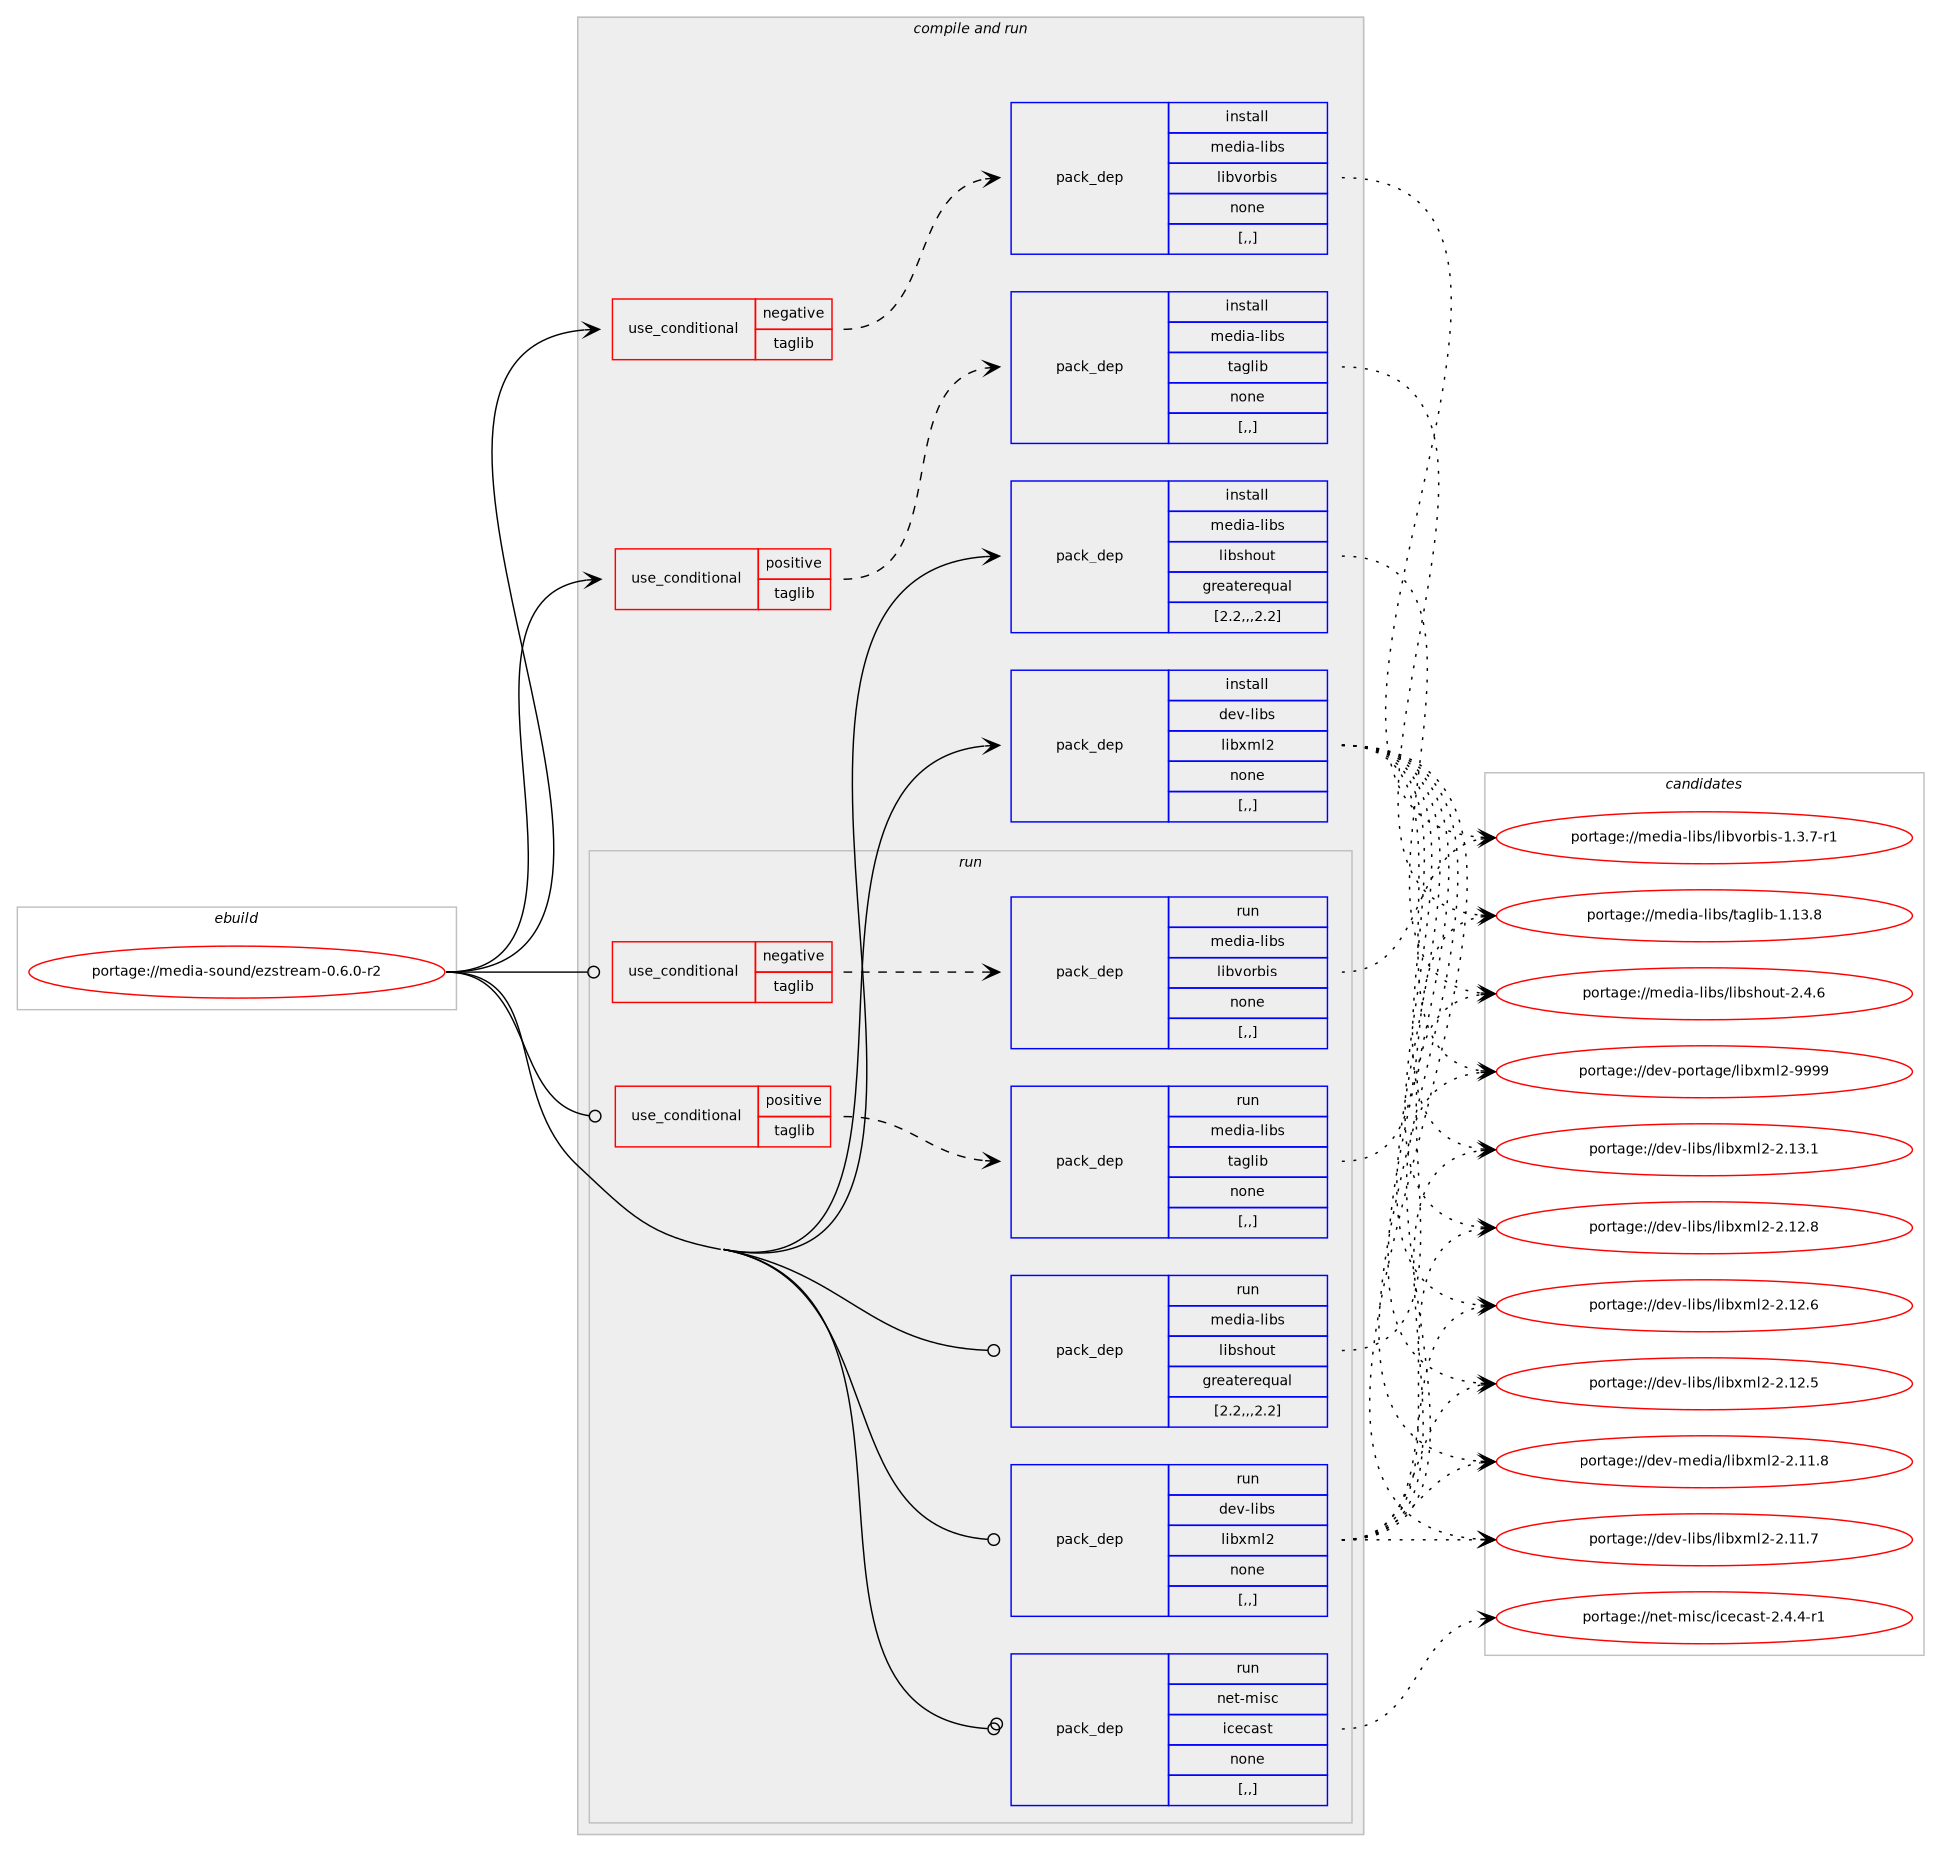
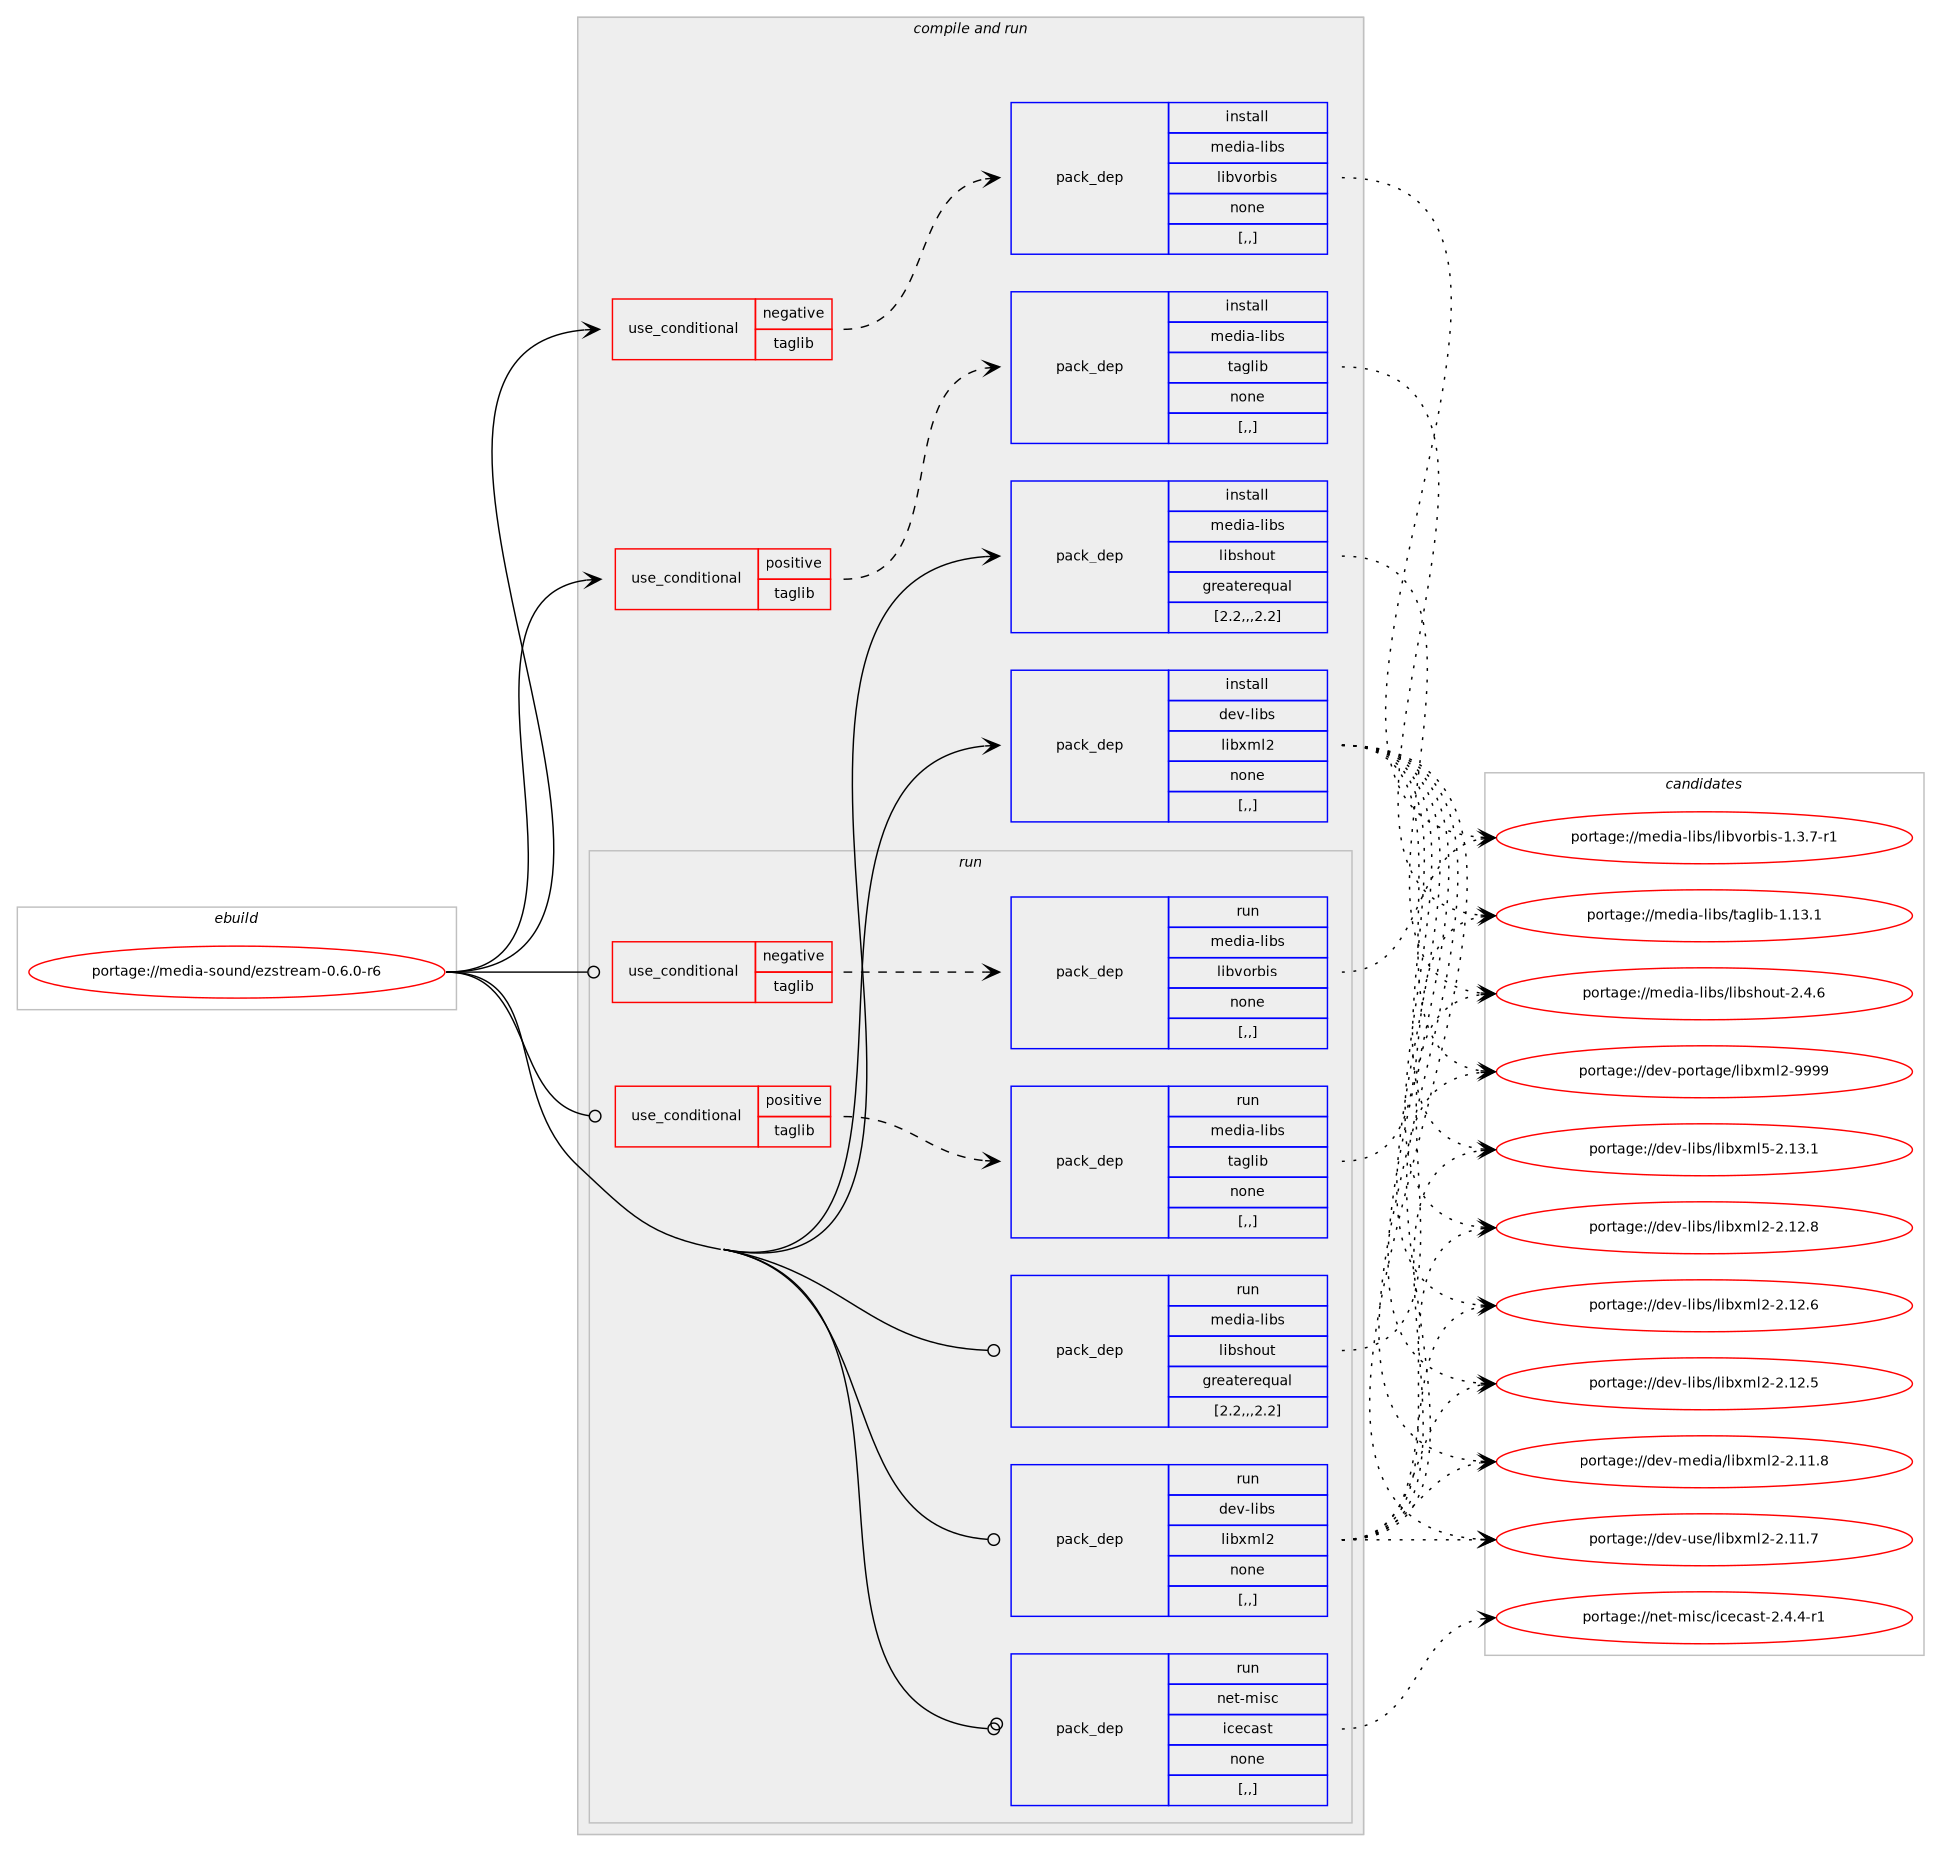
(1704, 916) -> (1704, 916)
(237, 972) -> (237, 972)
(1704, 1150) -> (1704, 1150)
(1704, 1540) -> (1704, 1540)
